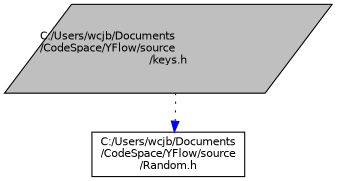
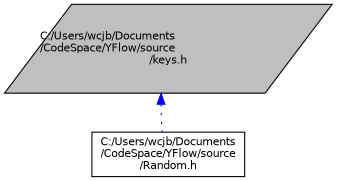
(176, 107) -> (161, 118)
